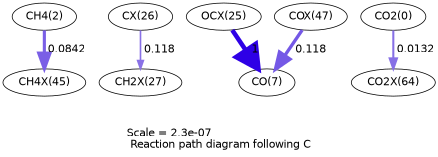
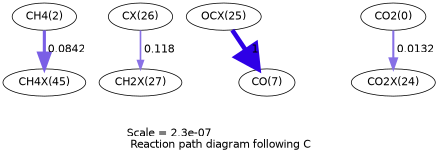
(311, 17) -> none
(393, 83) -> (393, 83)
